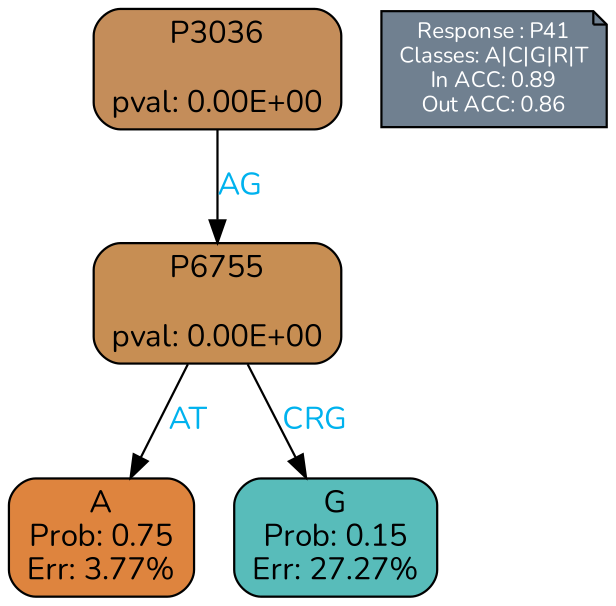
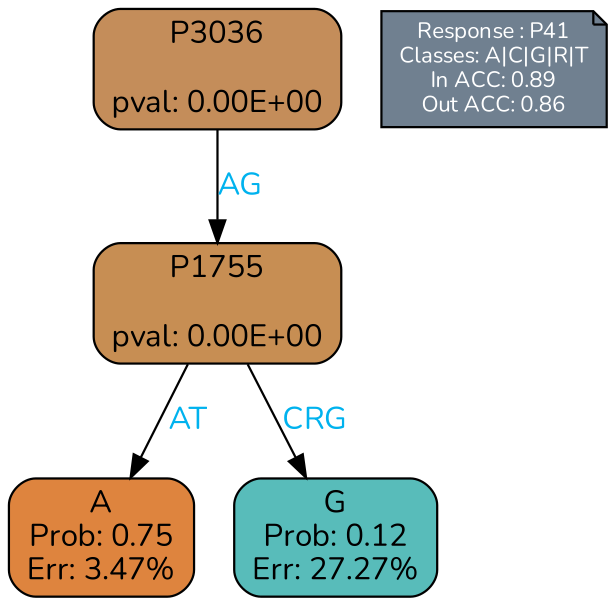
(217, 303) -> (217, 303)
(101, 538) -> (101, 538)
(336, 538) -> (336, 538)
